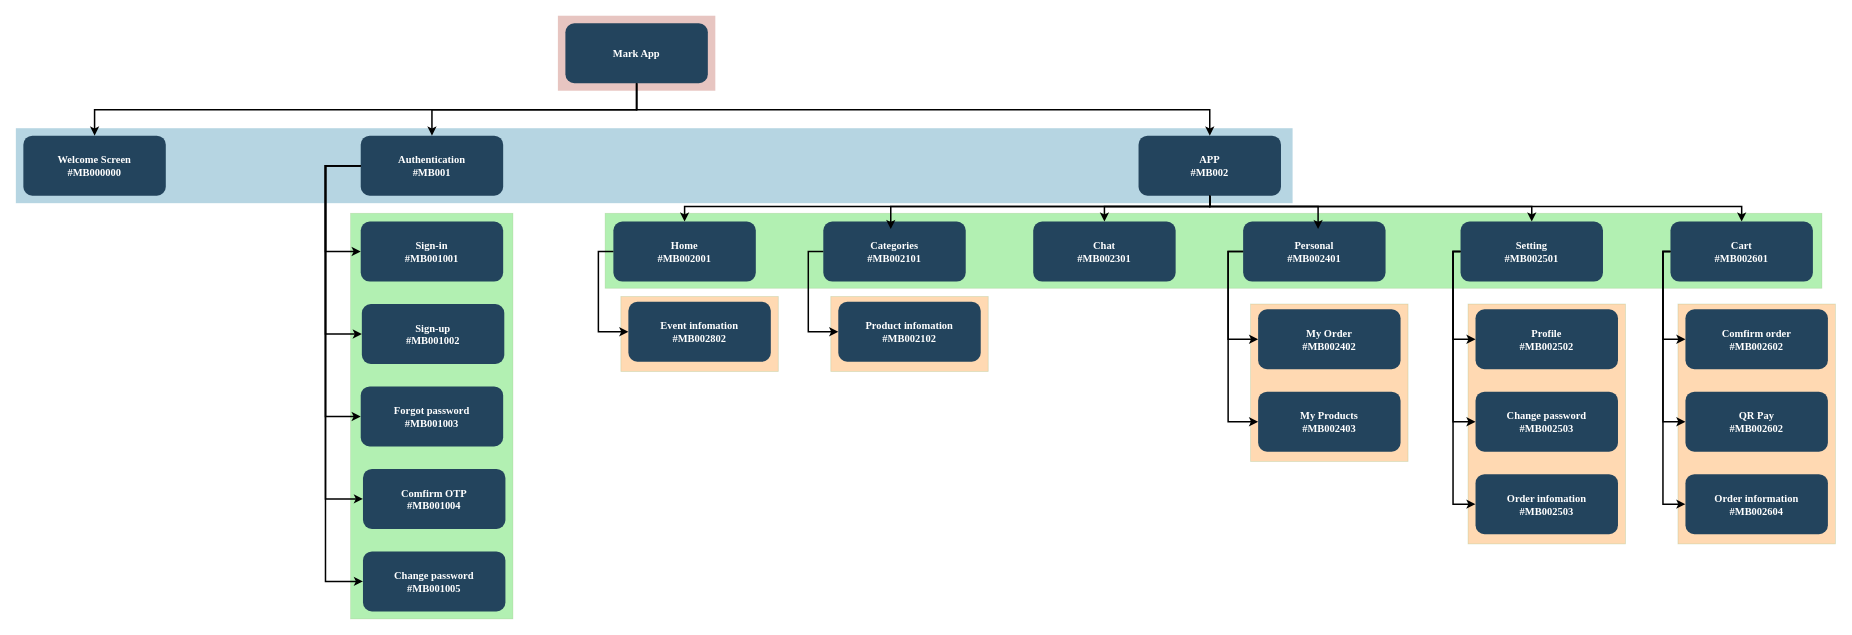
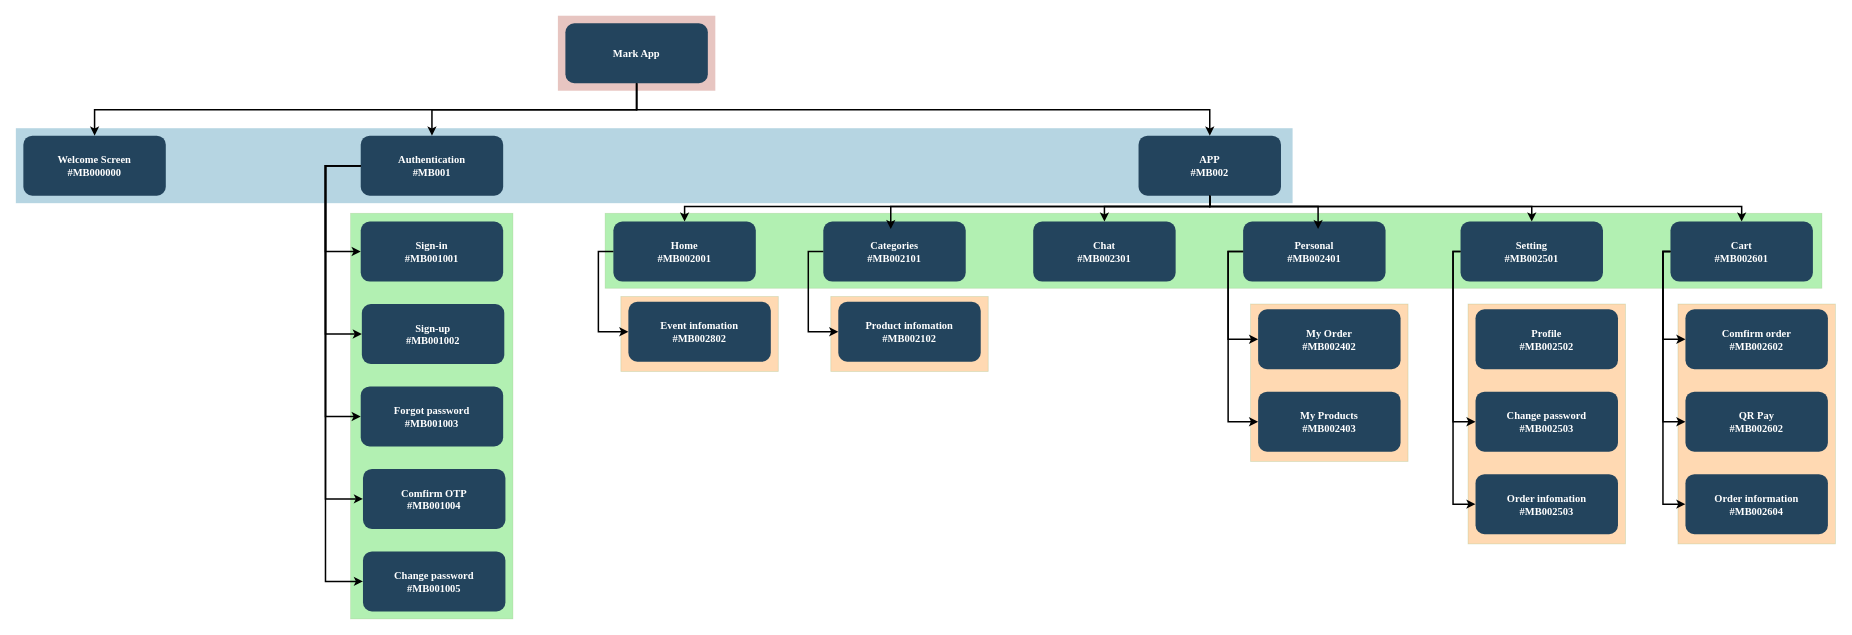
(1462, 339) -> none
